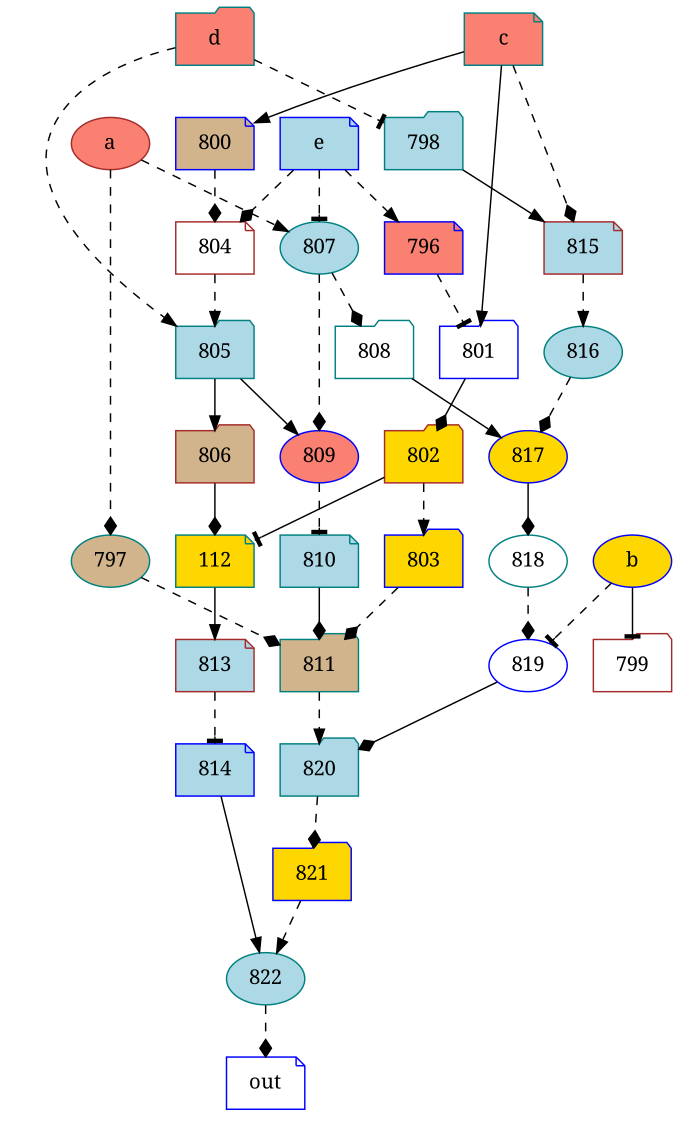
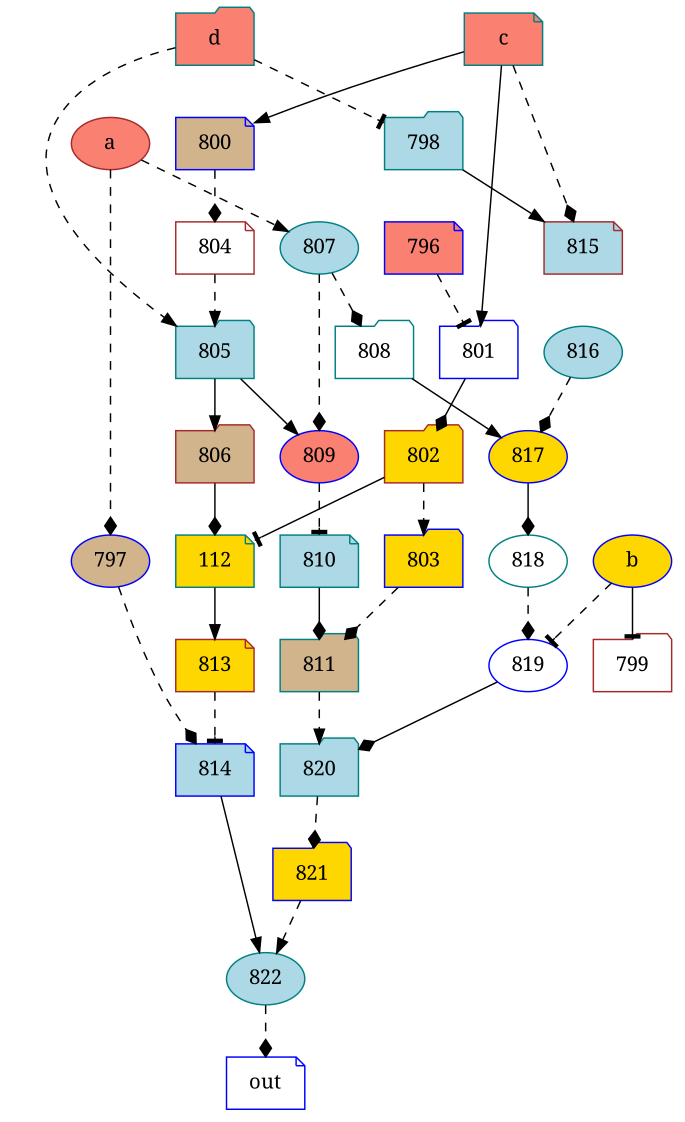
(319, 144) -> none
(583, 293) -> none
(111, 561) -> (111, 561)
(203, 607) -> (148, 660)
(215, 666) -> (215, 666)
